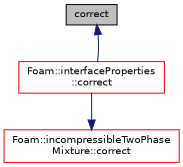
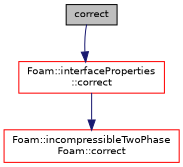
(98, 48) -> (85, 38)
(92, 146) -> (92, 146)
